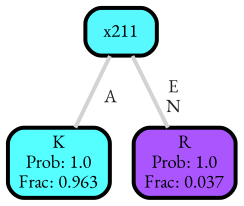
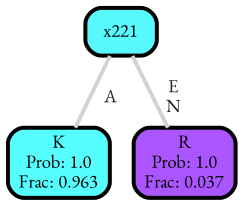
(121, 32) -> (121, 32)
